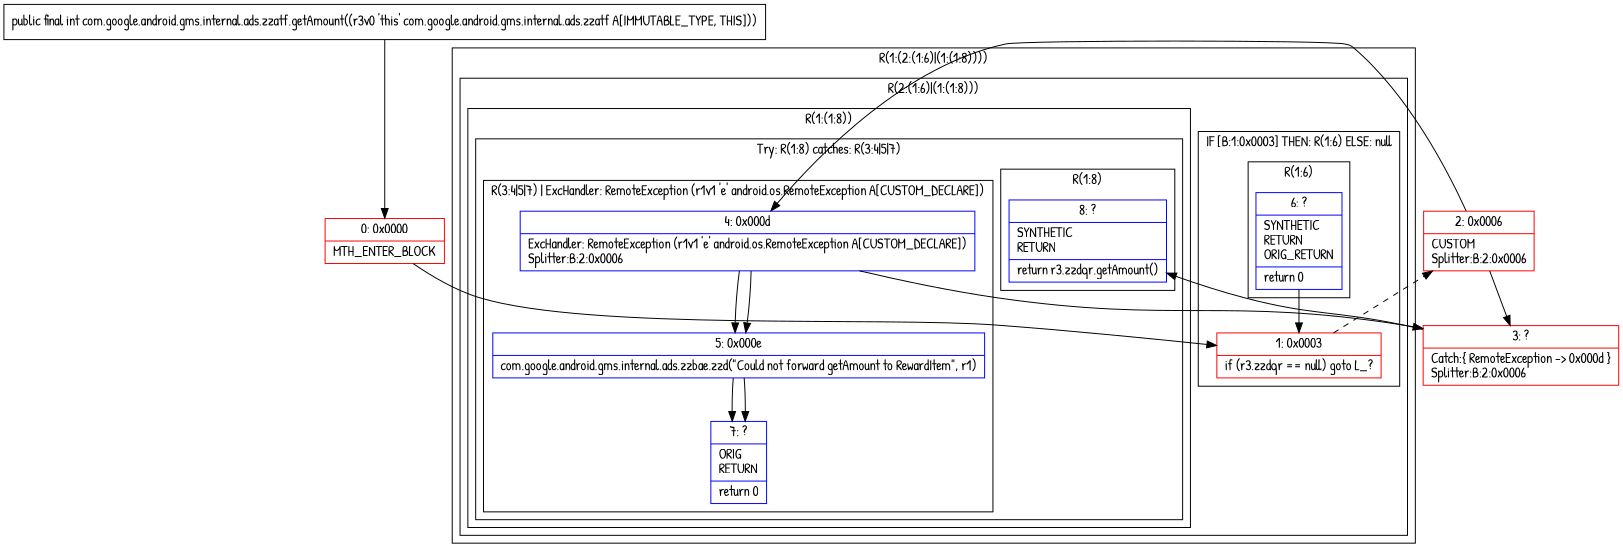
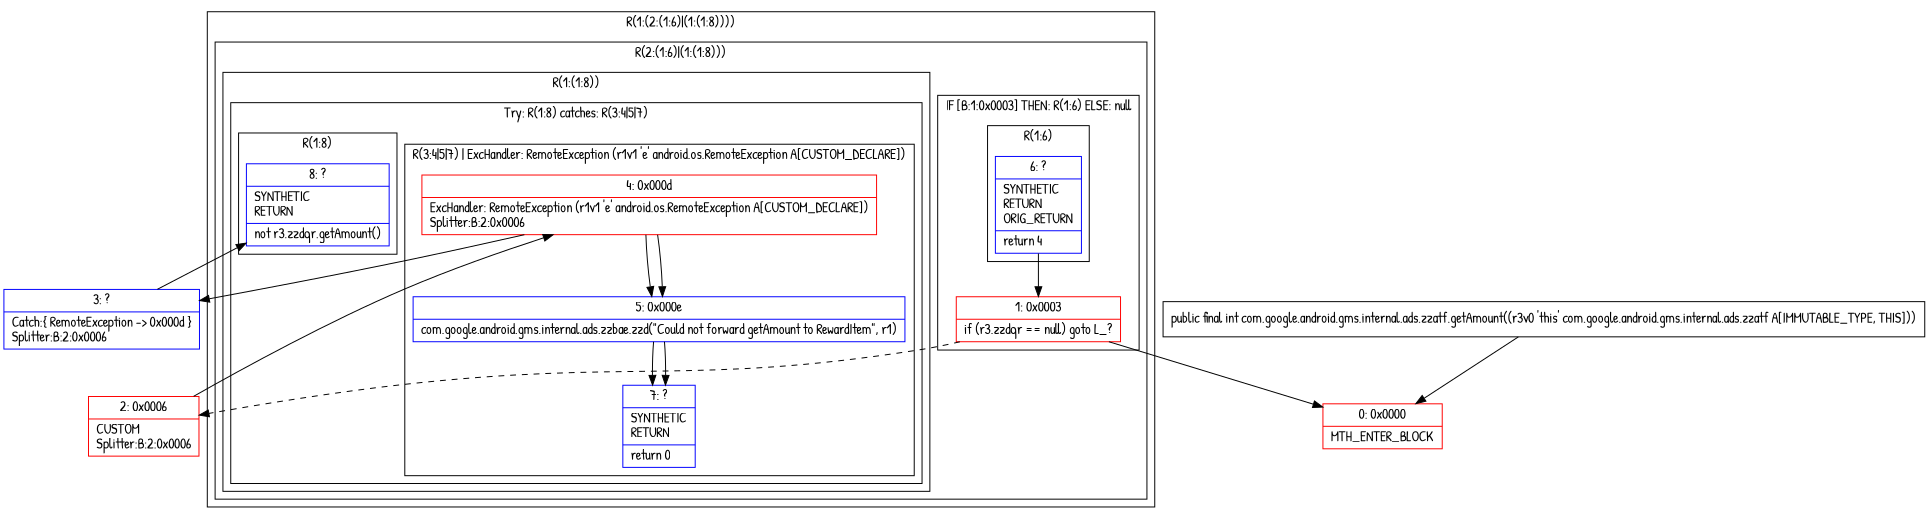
(748, 241) -> (649, 205)
(1088, 270) -> (318, 234)
(1284, 278) -> (1023, 242)
(1498, 294) -> none
(806, 321) -> (1211, 373)
(1521, 355) -> (102, 319)
(730, 455) -> (659, 418)
